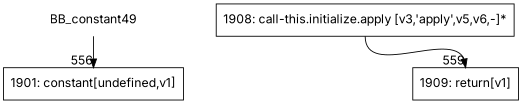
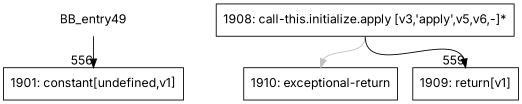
(93, 20) -> (93, 20)
none -> (321, 84)
